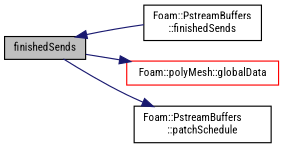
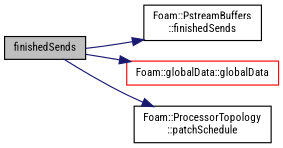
(115, 29) -> (109, 45)
(203, 73) -> (203, 73)
(203, 124) -> (203, 124)
